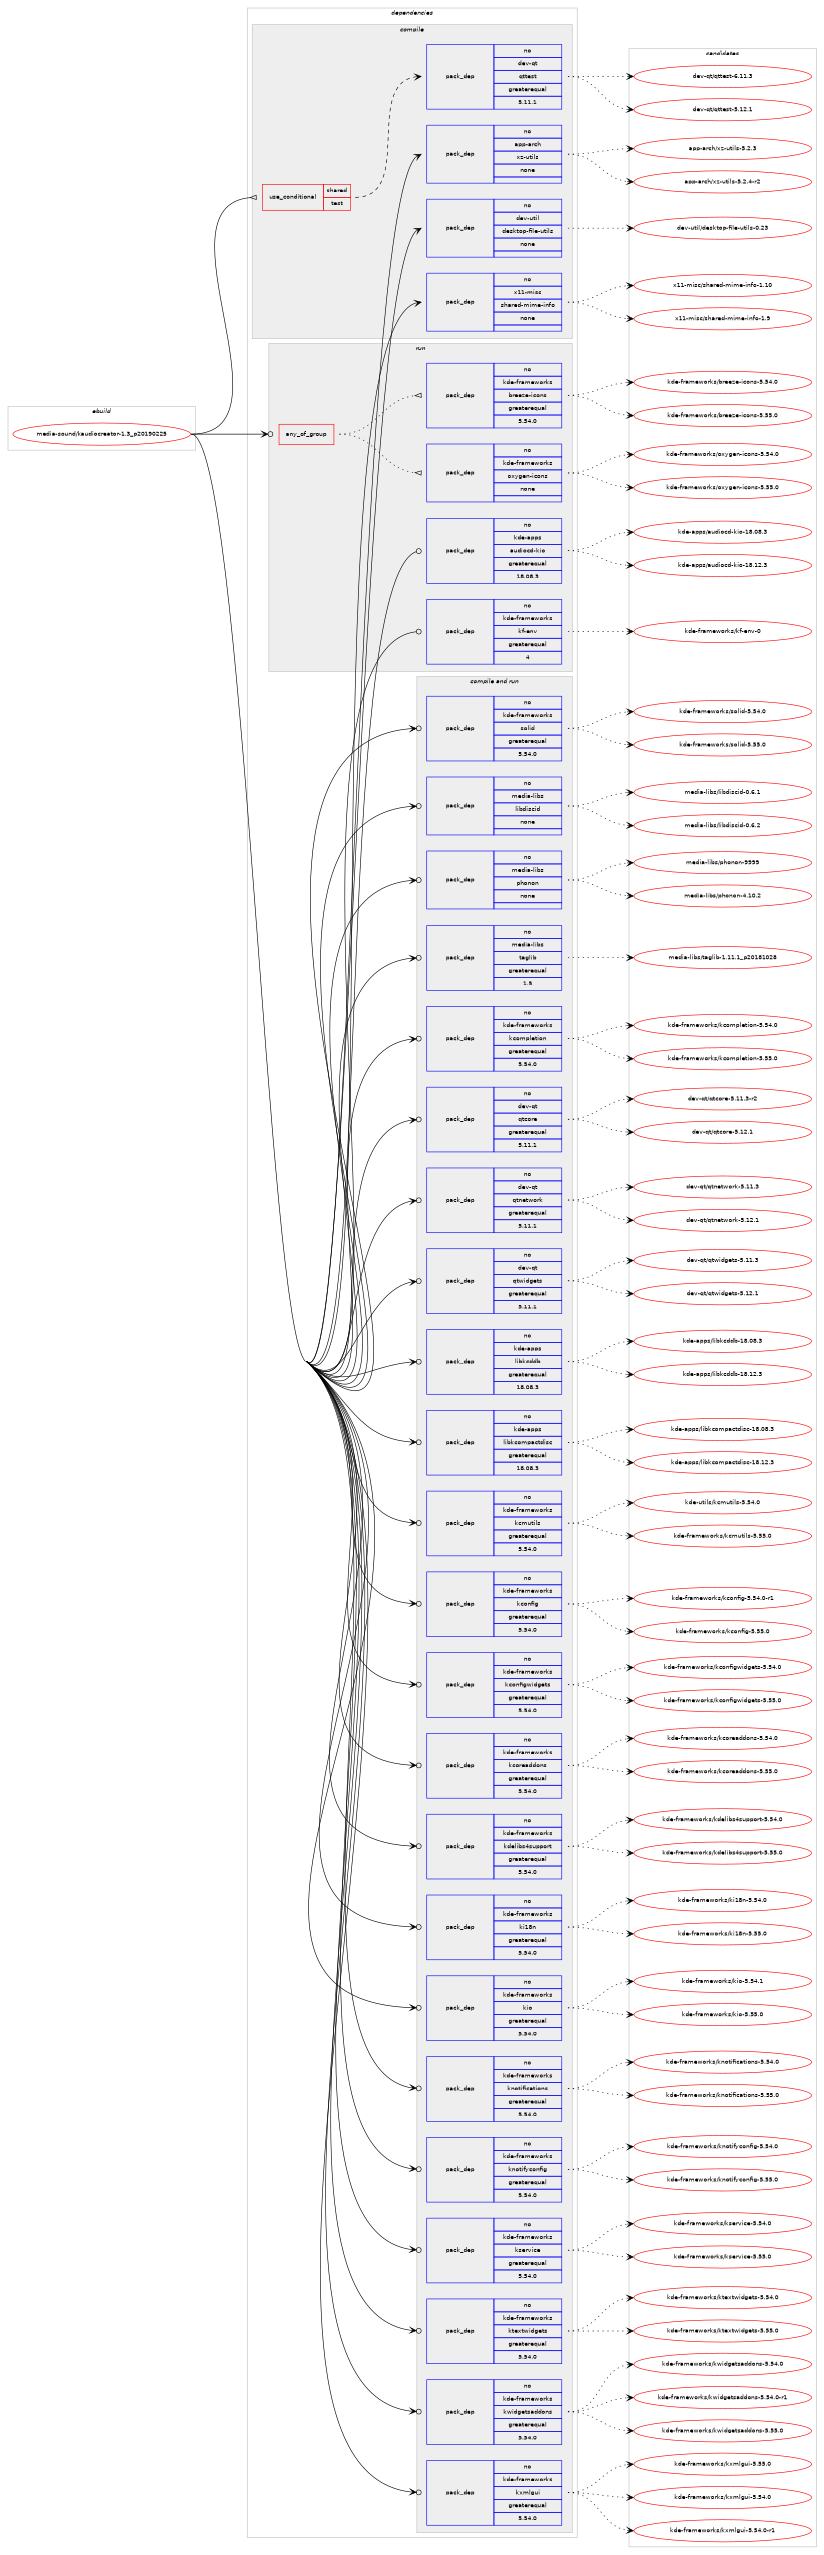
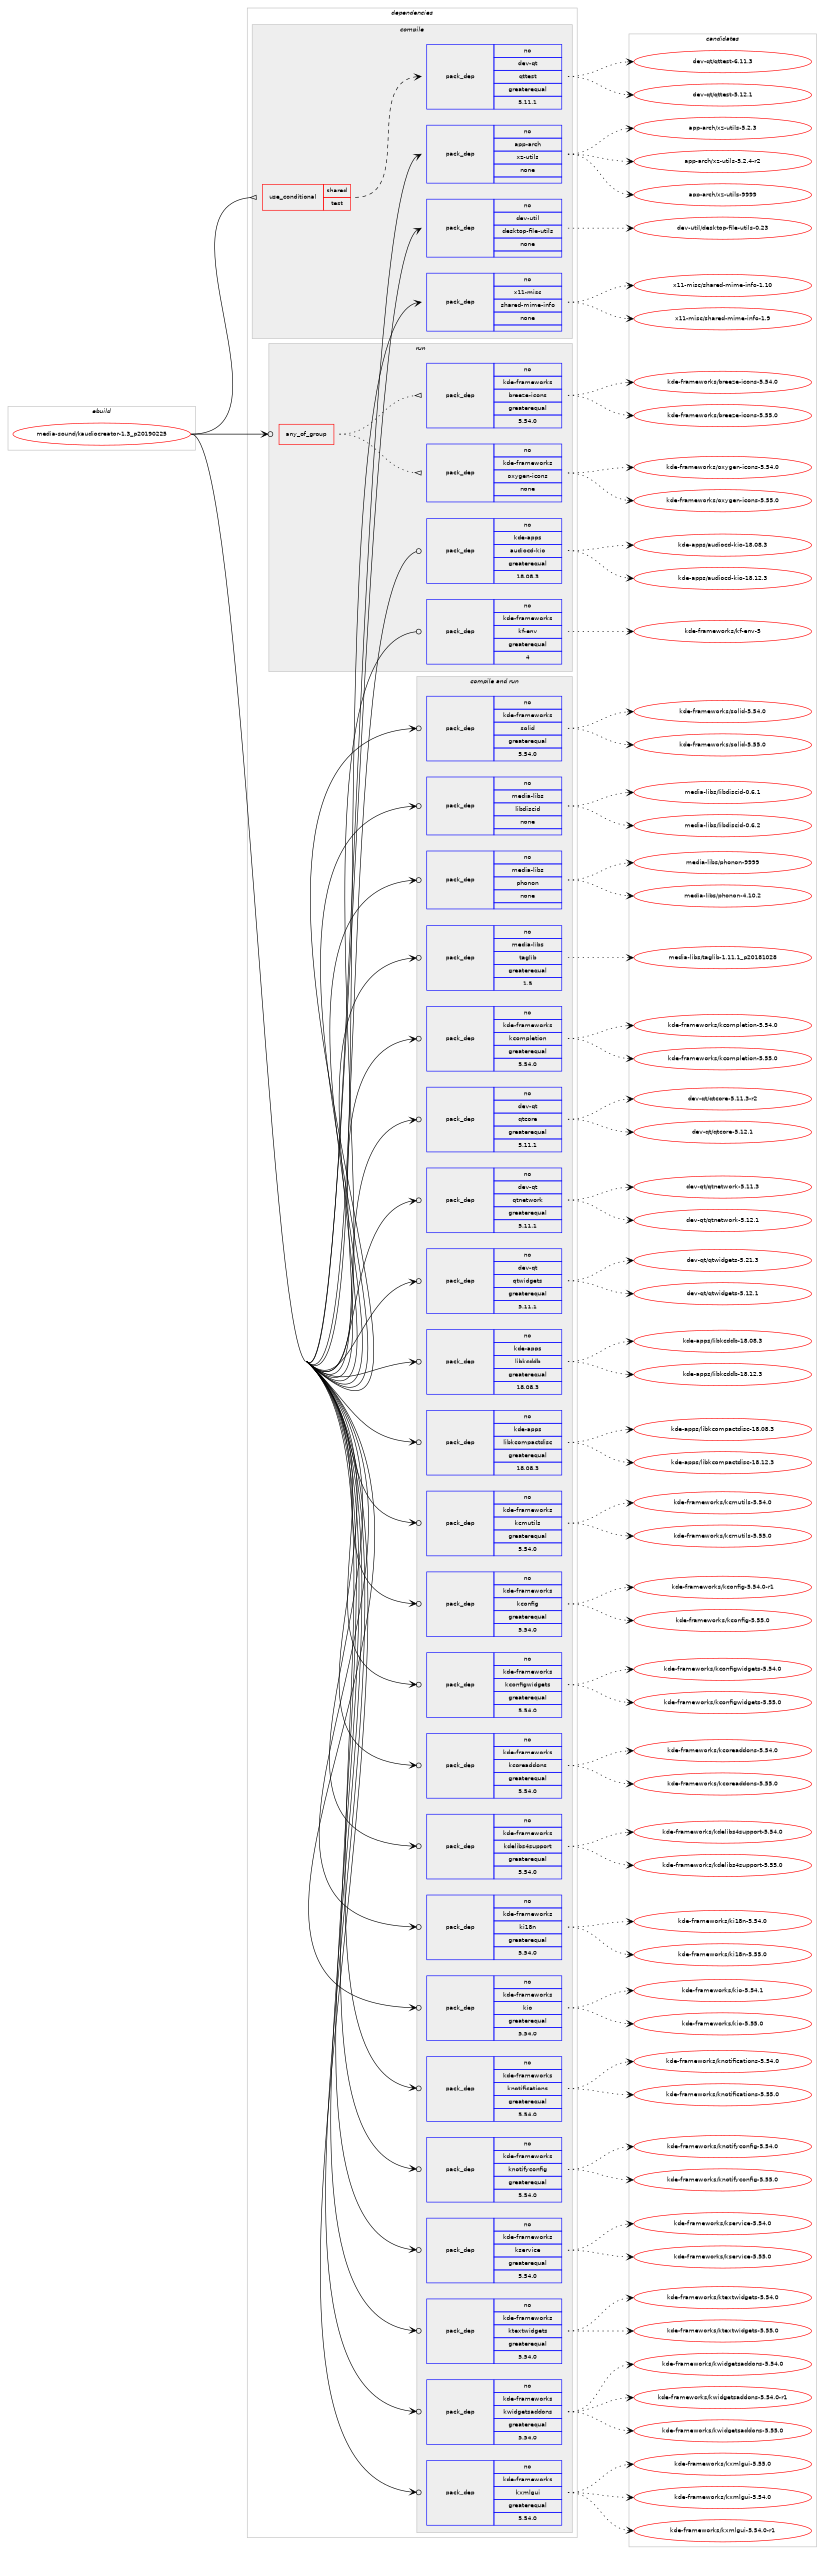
none -> (723, 195)
(723, 631) -> (723, 631)
(723, 1260) -> (723, 1260)
(723, 1503) -> (723, 1503)
